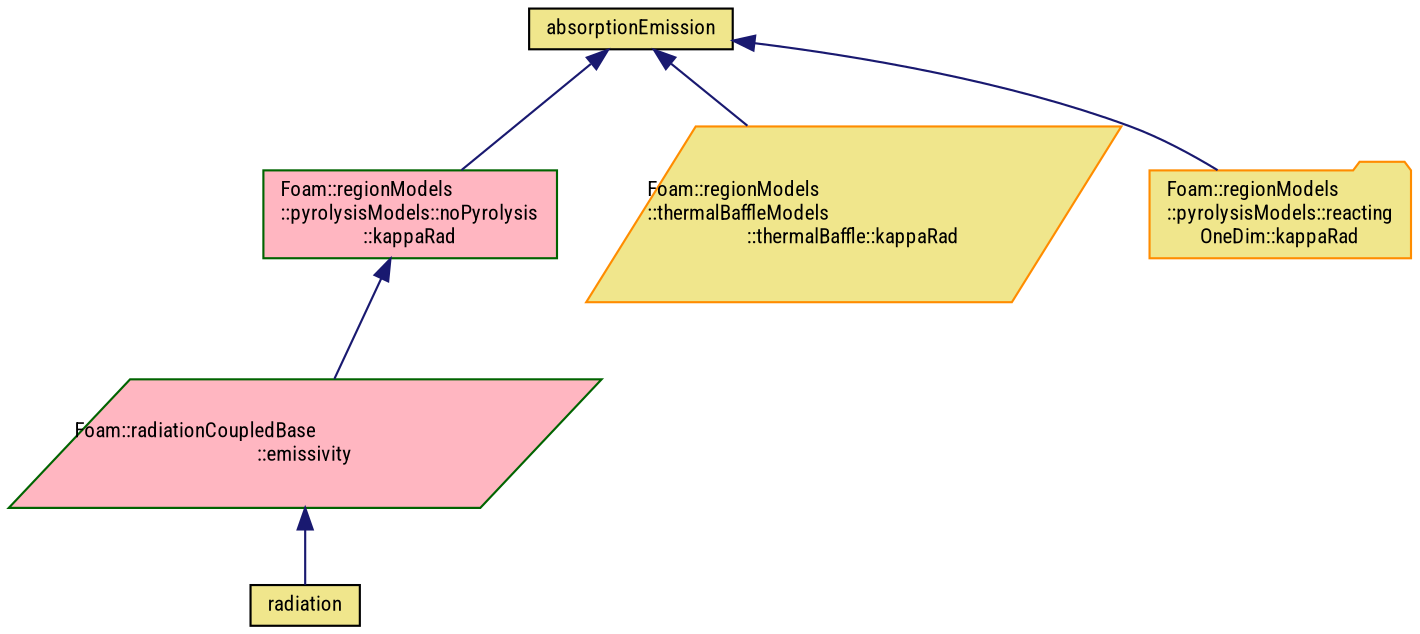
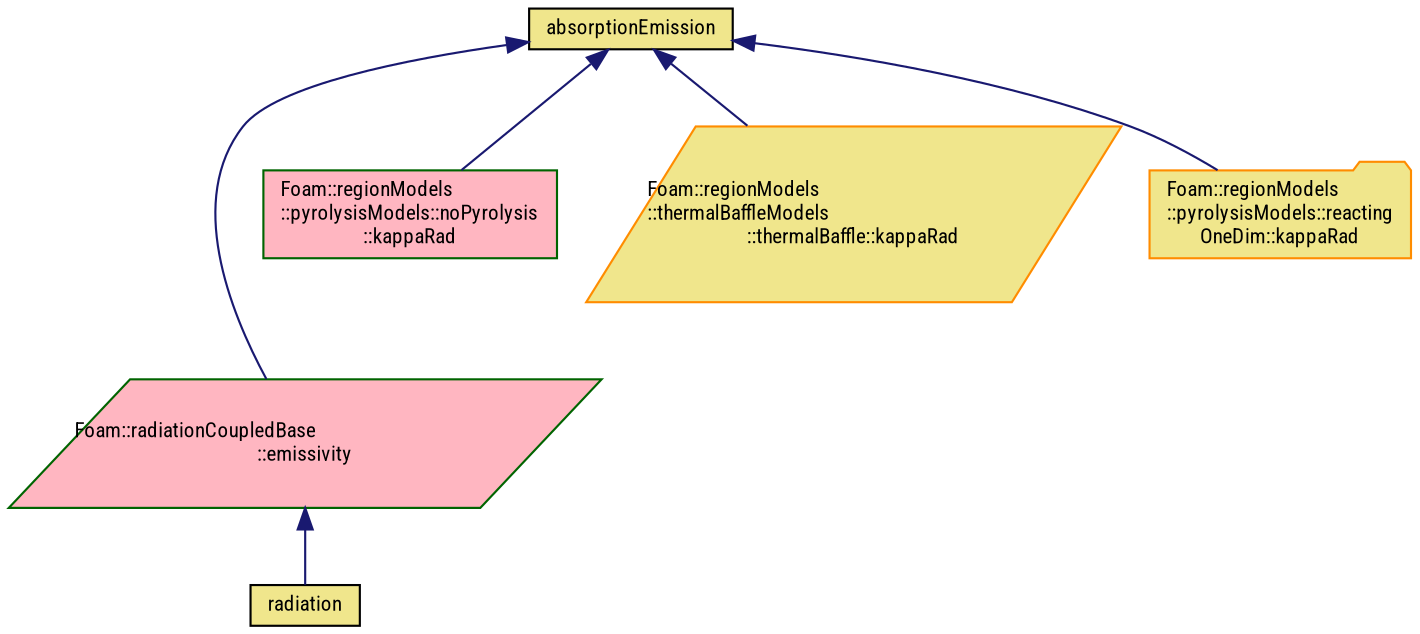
(358, 329) -> (248, 122)
